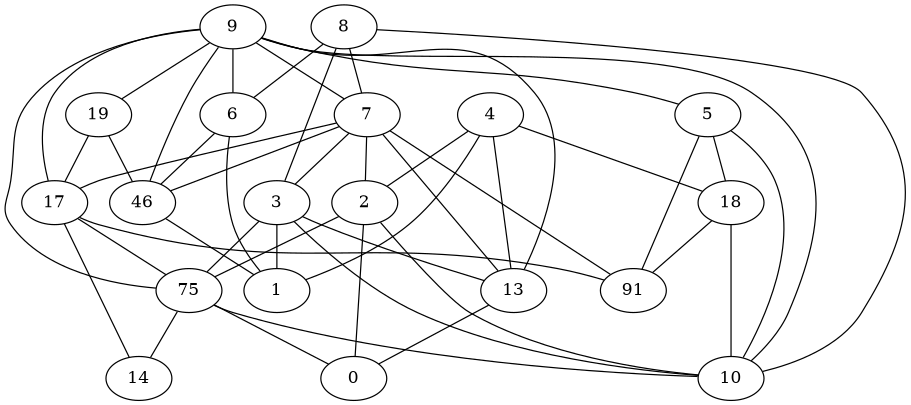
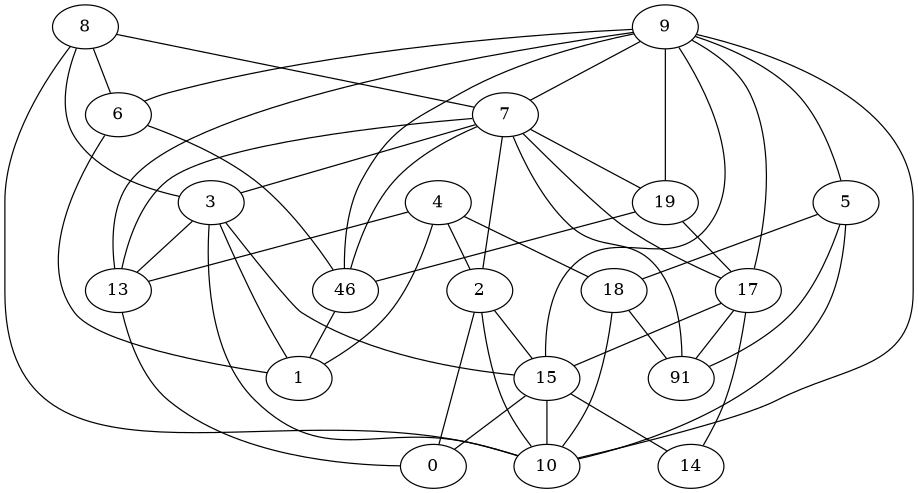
none -> (585, 159)
(189, 291) -> (547, 378)
